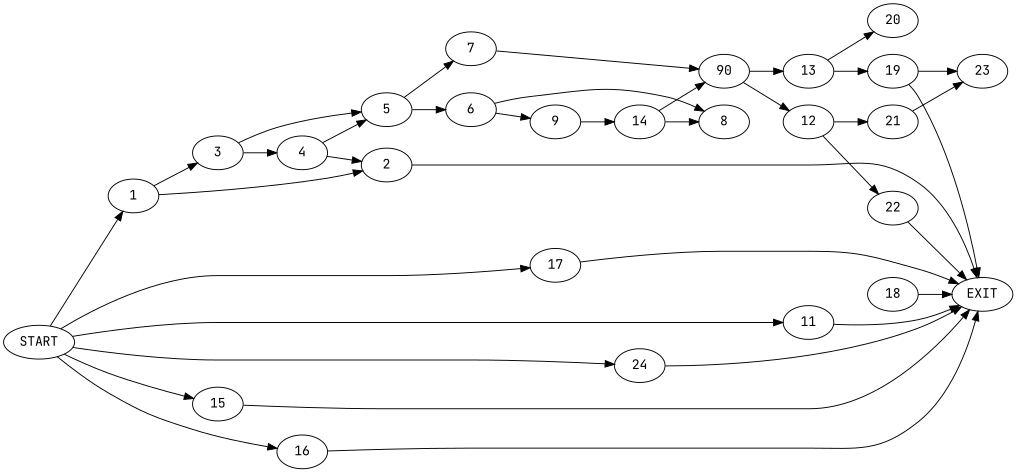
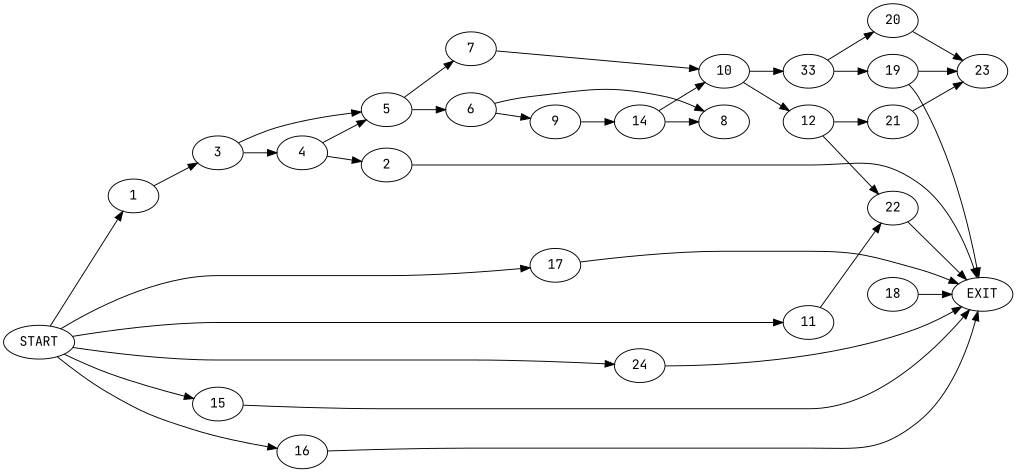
none -> (934, 44)
(724, 71) -> (724, 71)
(808, 71) -> (808, 71)
(256, 187) -> none
(893, 323) -> (848, 269)
